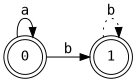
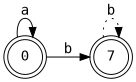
(111, 57) -> (111, 57)
